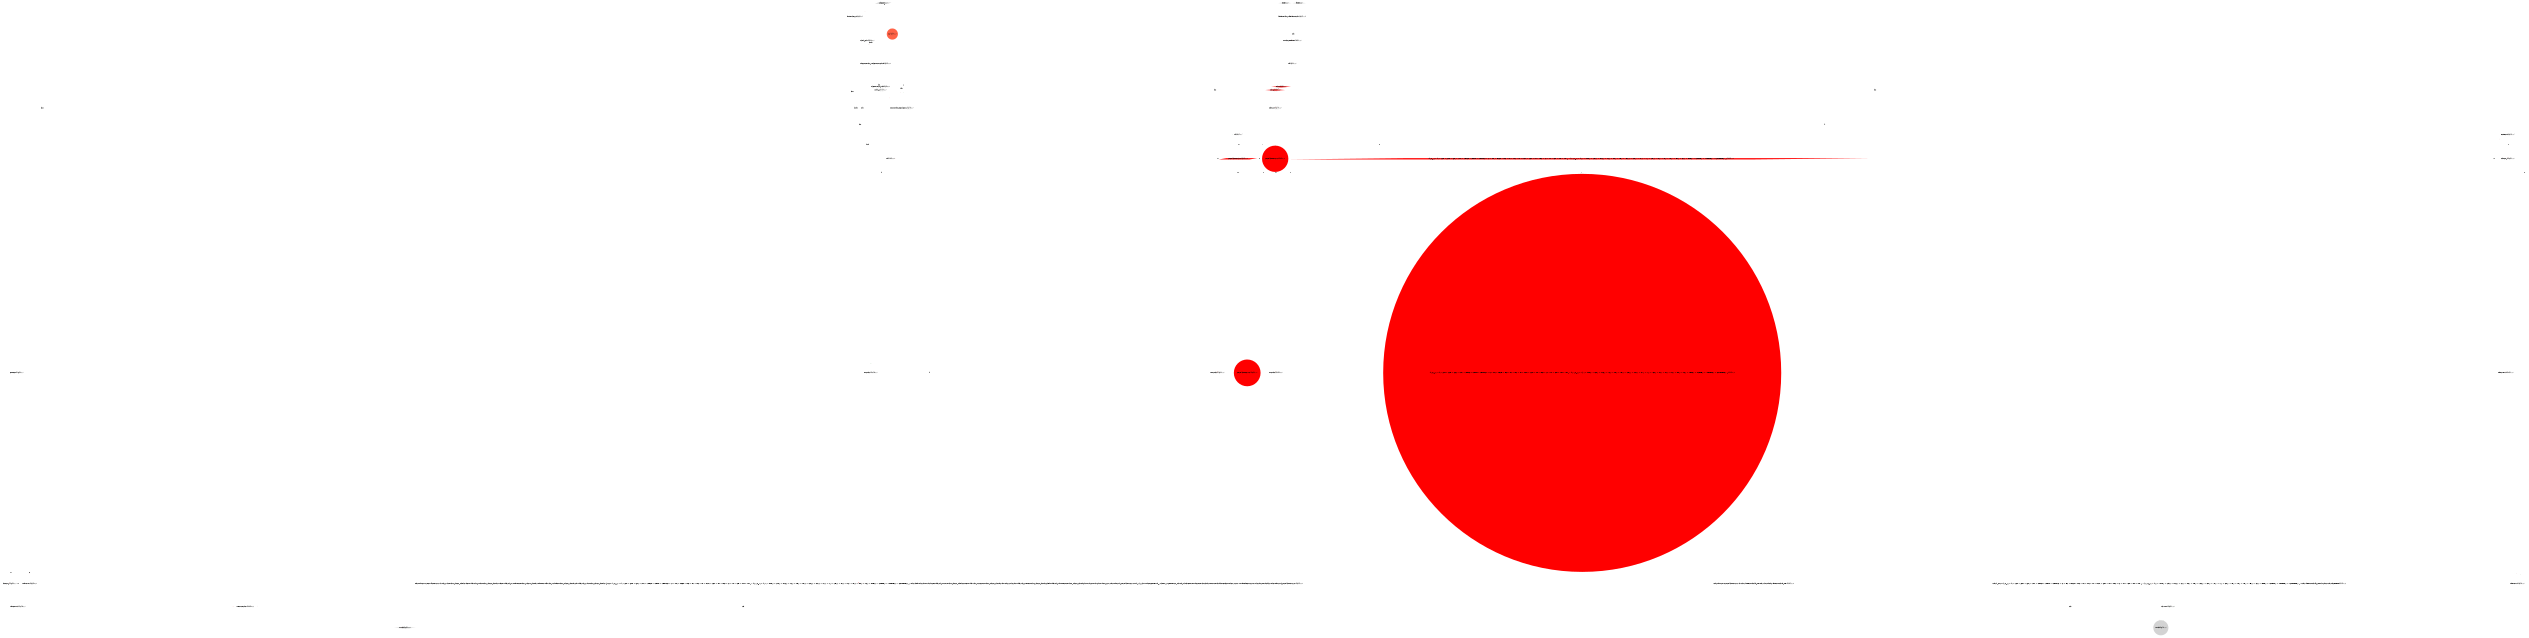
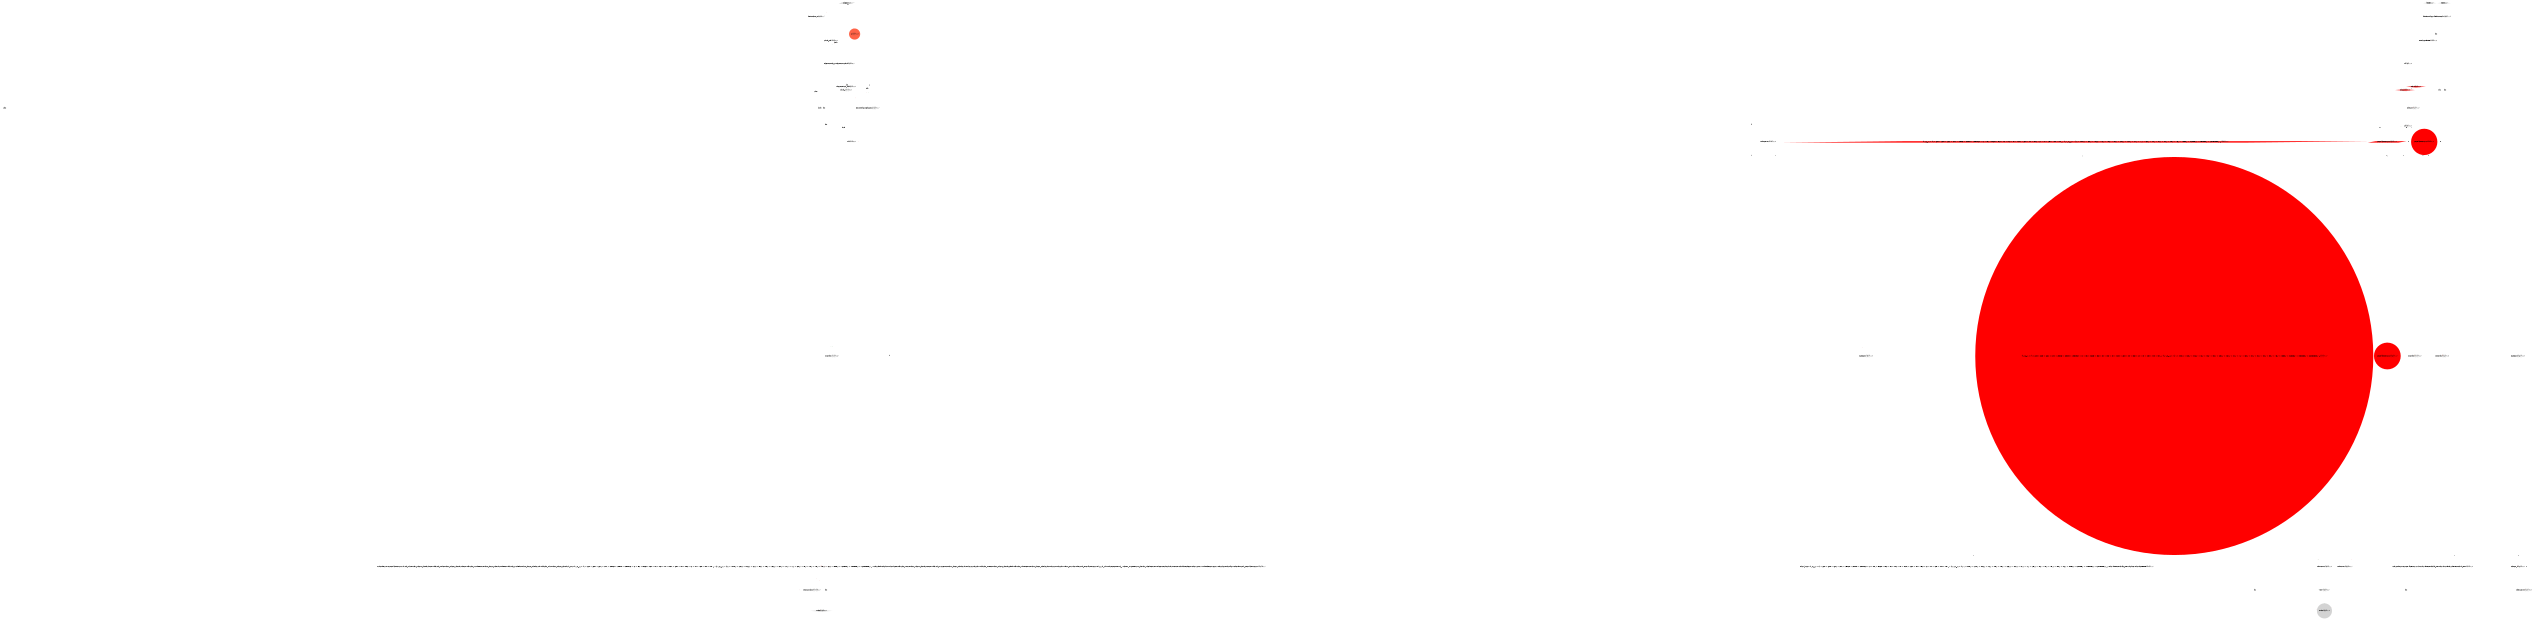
(2508, 159) -> none
